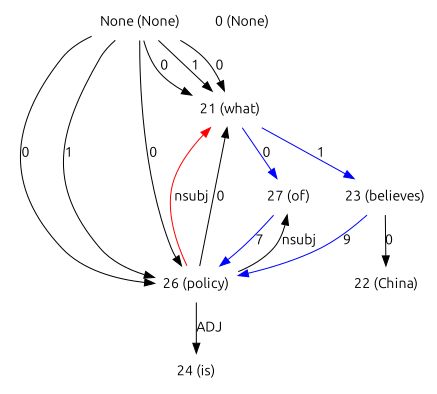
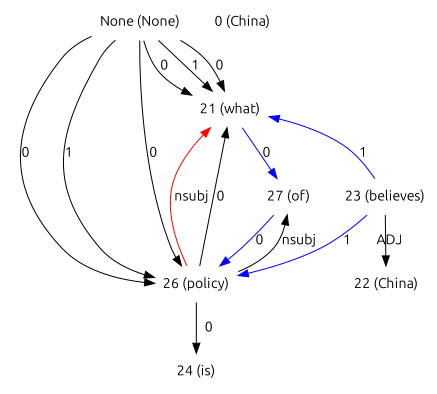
(243, 22) -> (243, 22)
(304, 151) -> (333, 139)
(260, 240) -> (260, 240)
(347, 240) -> (347, 240)
(390, 240) -> (390, 240)
(209, 328) -> (209, 328)
